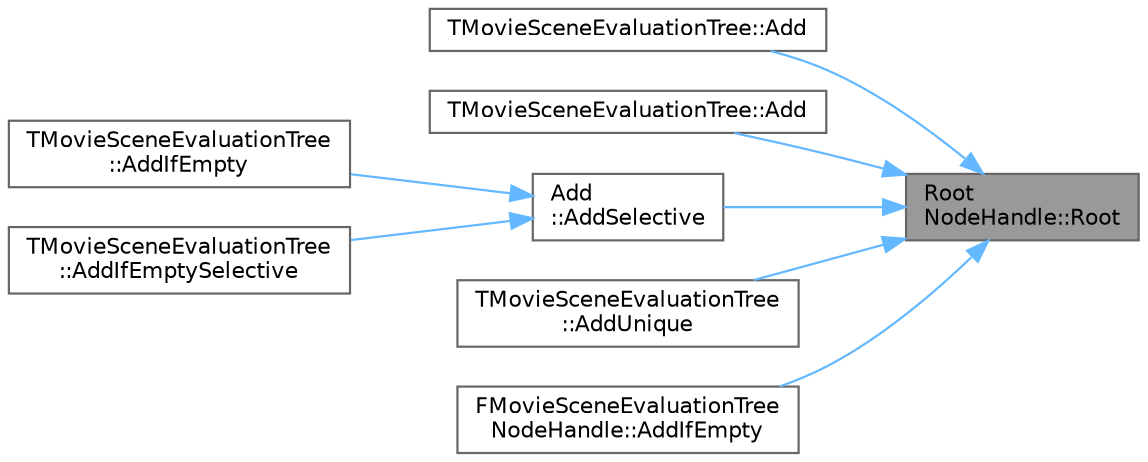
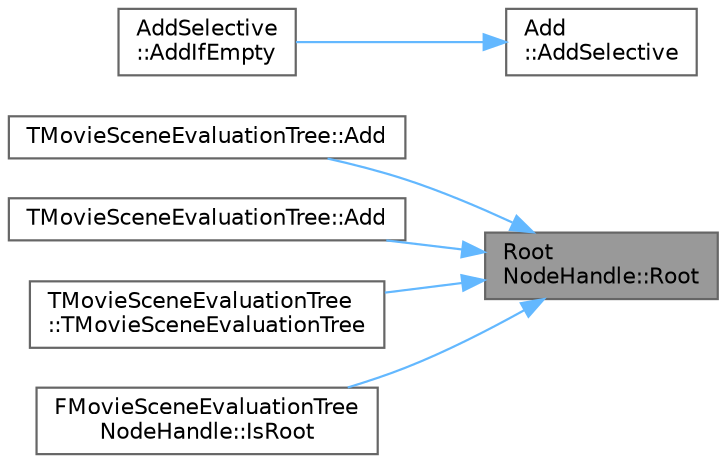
(179, 154) -> (207, 42)
(803, 207) -> none
(179, 260) -> none
(628, 313) -> (207, 315)
(628, 420) -> (207, 421)
